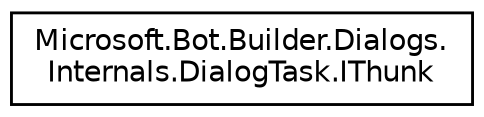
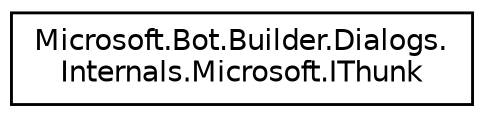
(242, 59) -> (242, 59)
